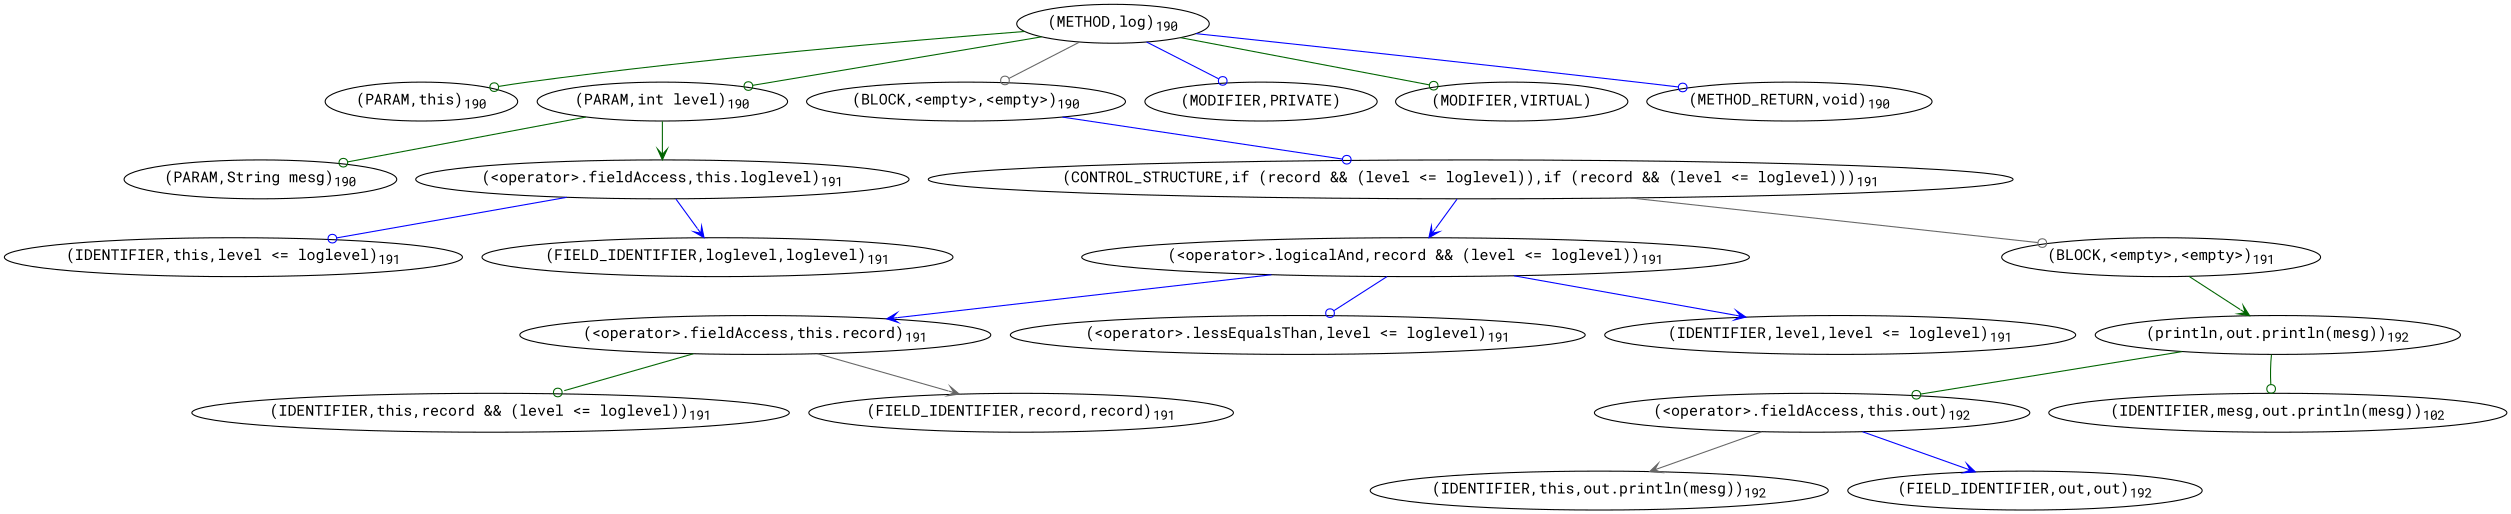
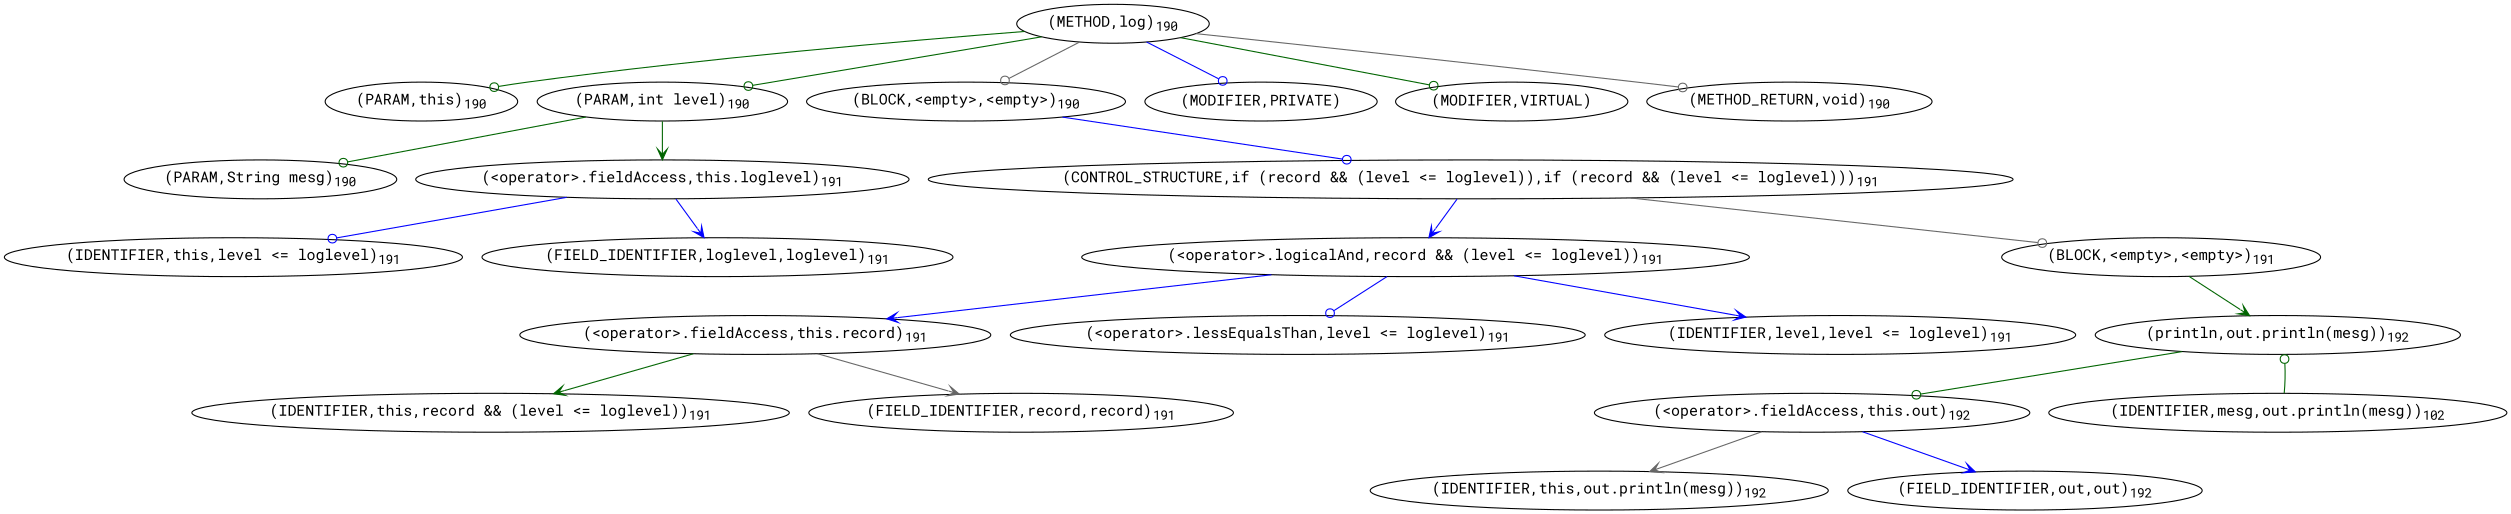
(1437, 60) -> (1437, 60)
(2271, 370) -> (2285, 378)
(629, 372) -> (629, 372)
